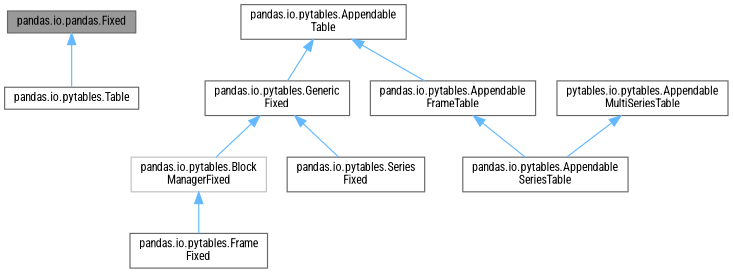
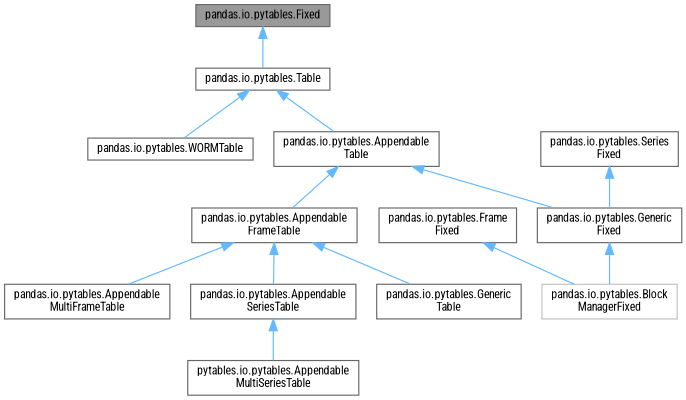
(72, 22) -> (263, 16)
none -> (310, 114)
(321, 140) -> (610, 193)
(589, 140) -> (273, 346)
none -> (170, 149)
(199, 219) -> (534, 266)
none -> (87, 302)
none -> (449, 302)
